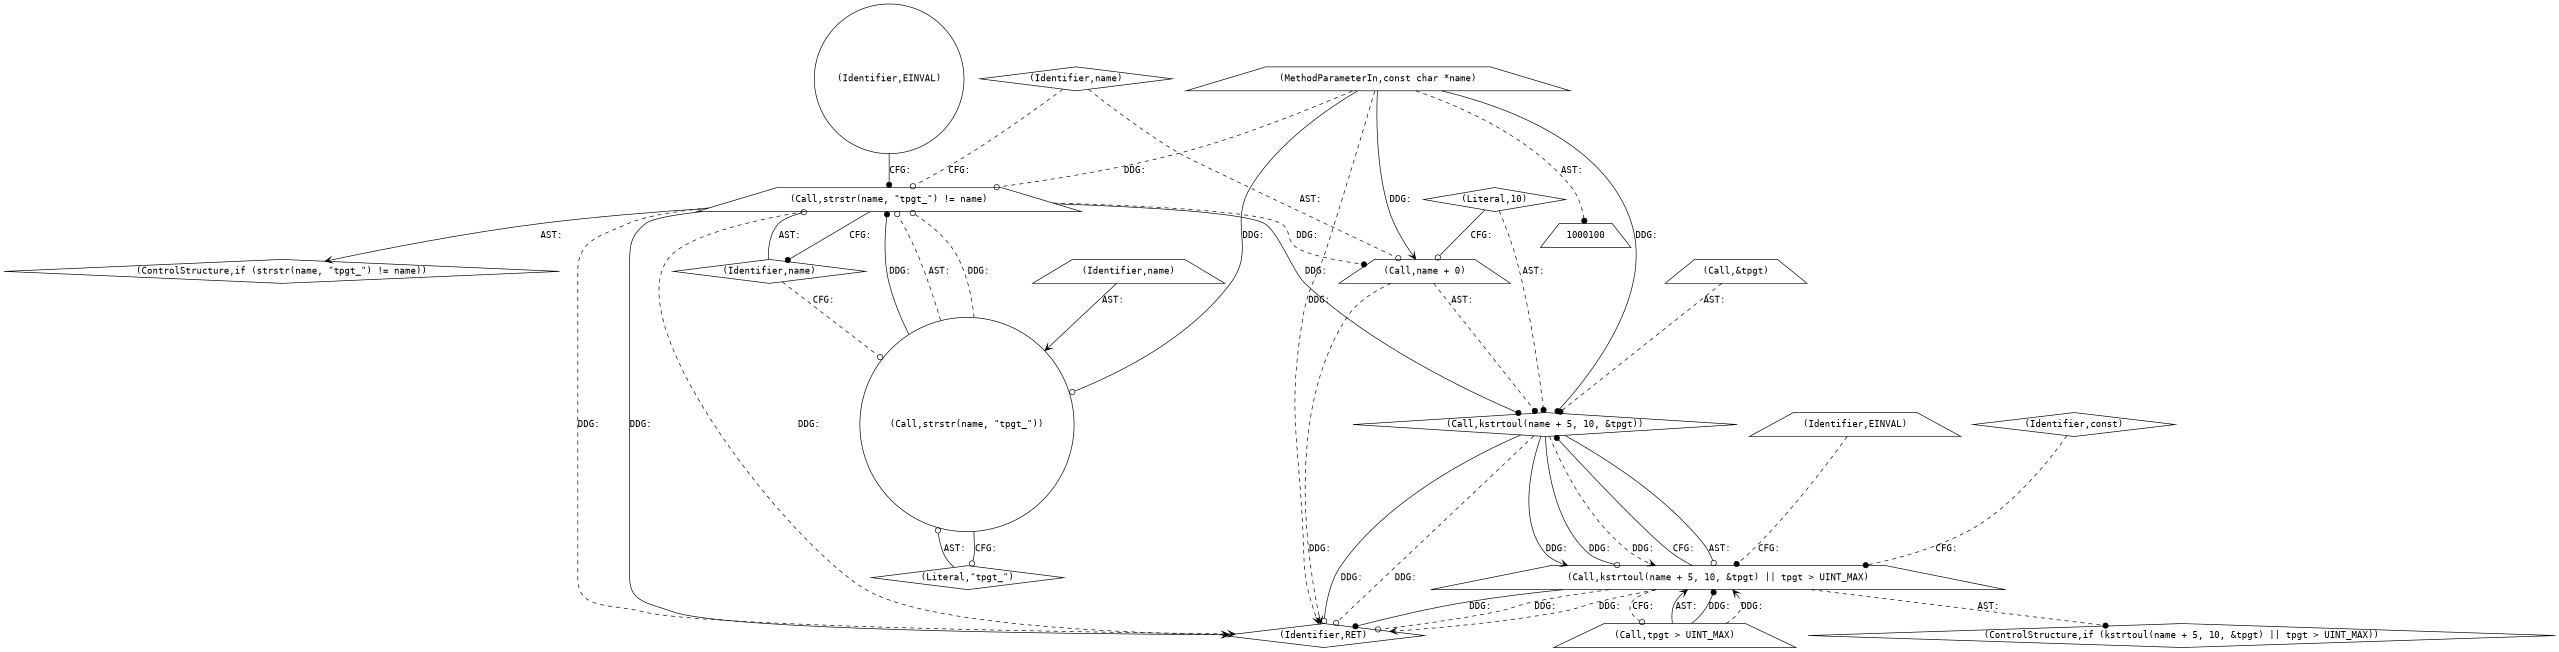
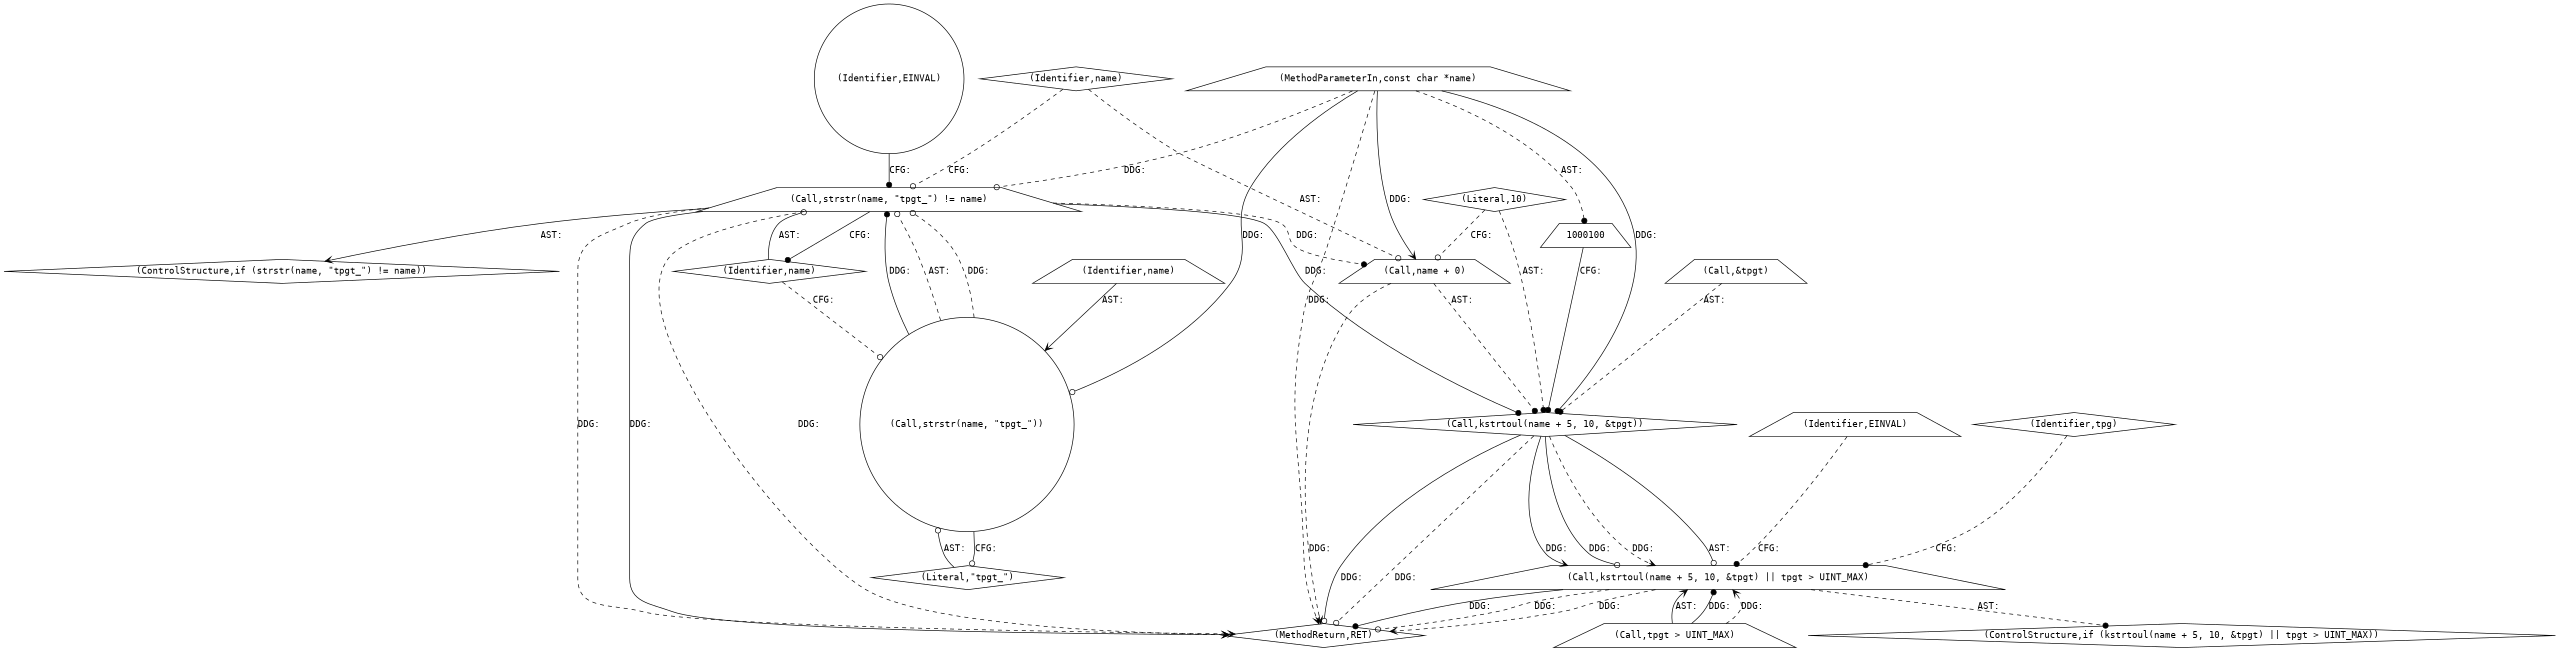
(1462, 233) -> (1462, 233)
(2074, 425) -> (2074, 425)
(1622, 507) -> (1566, 327)
(1633, 600) -> none
(1324, 636) -> (1324, 636)
